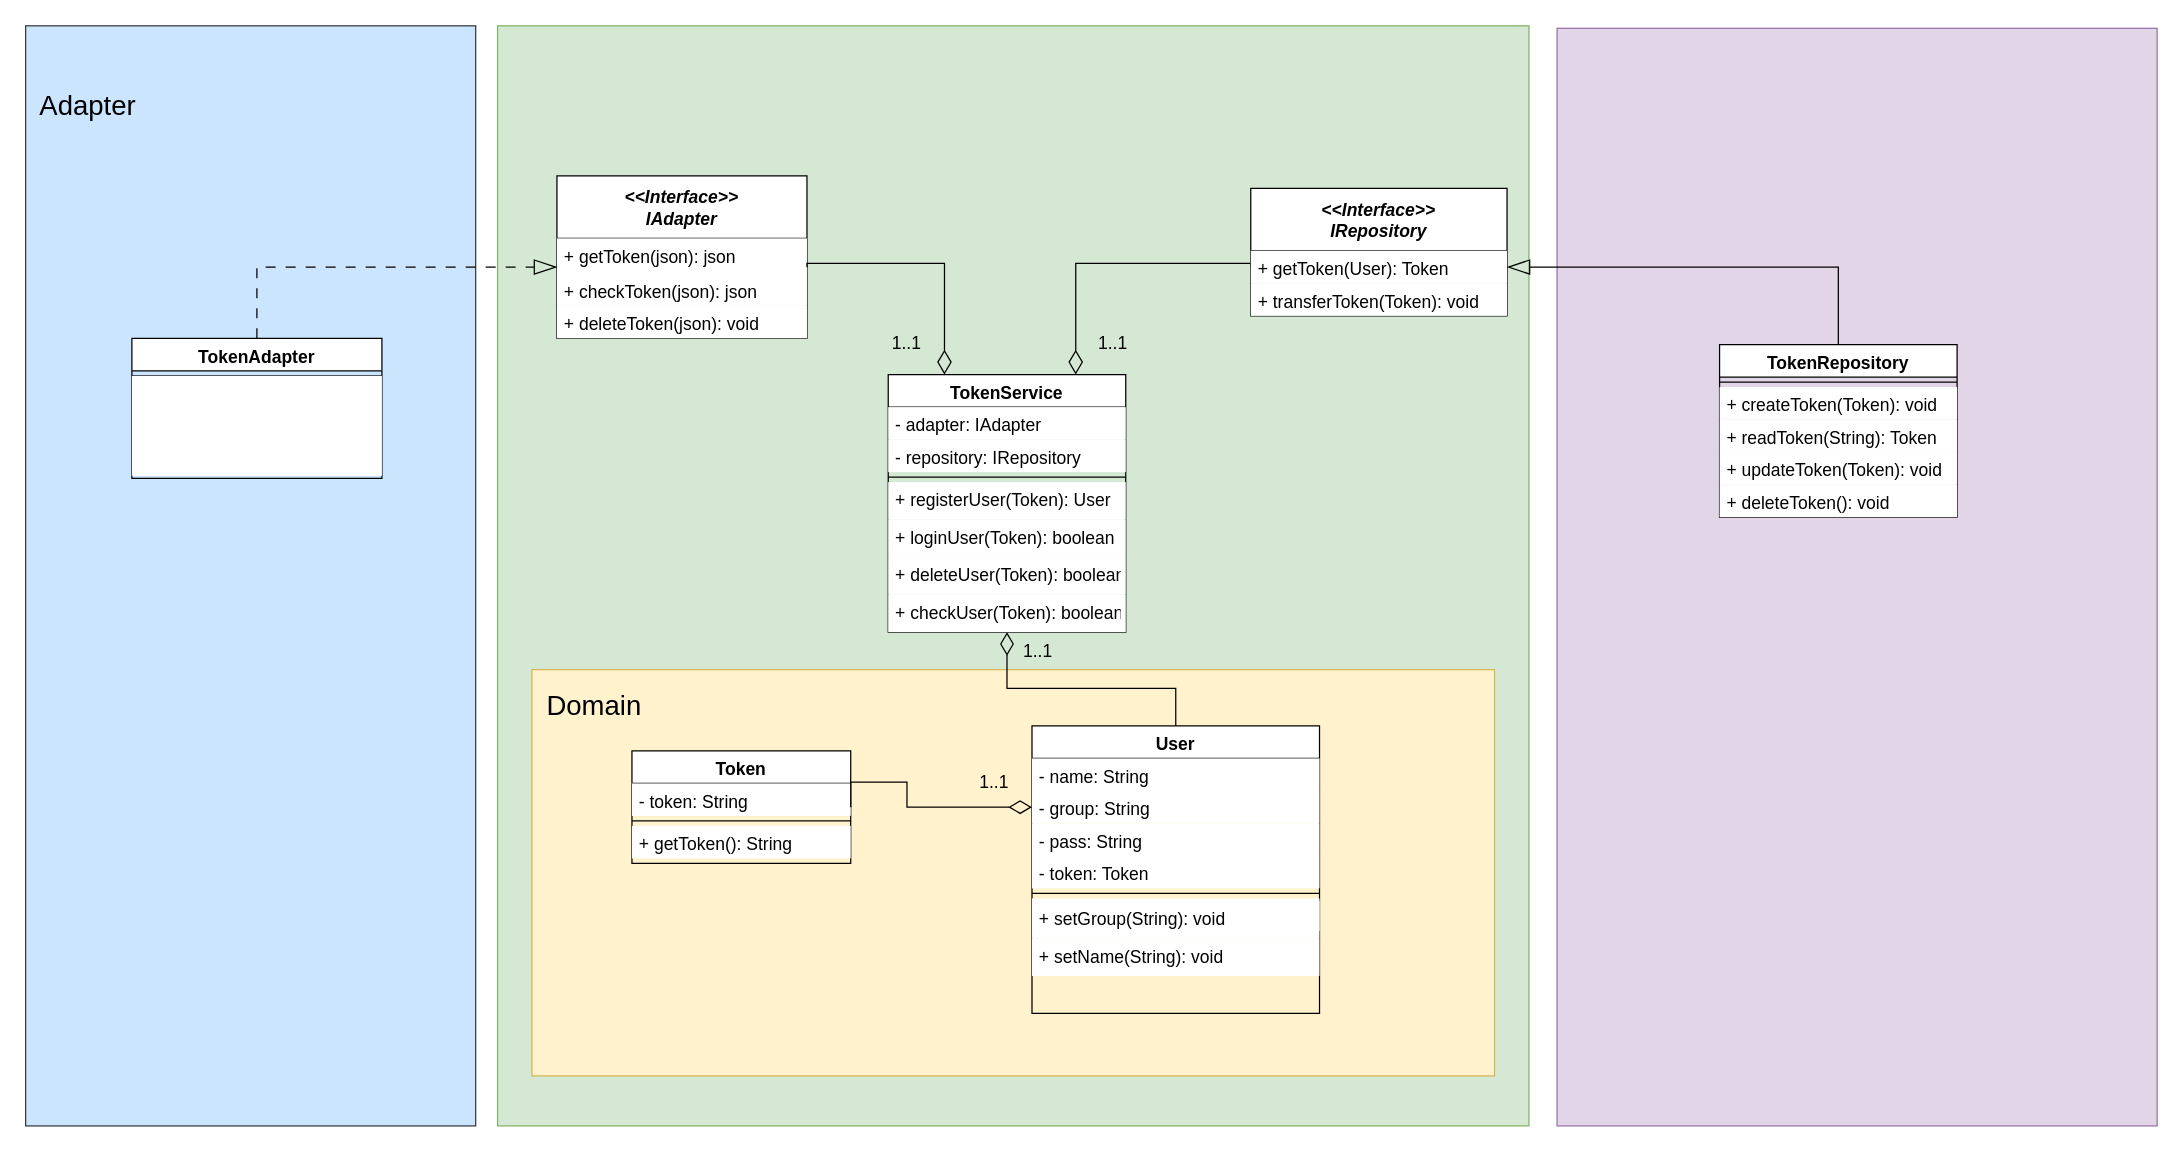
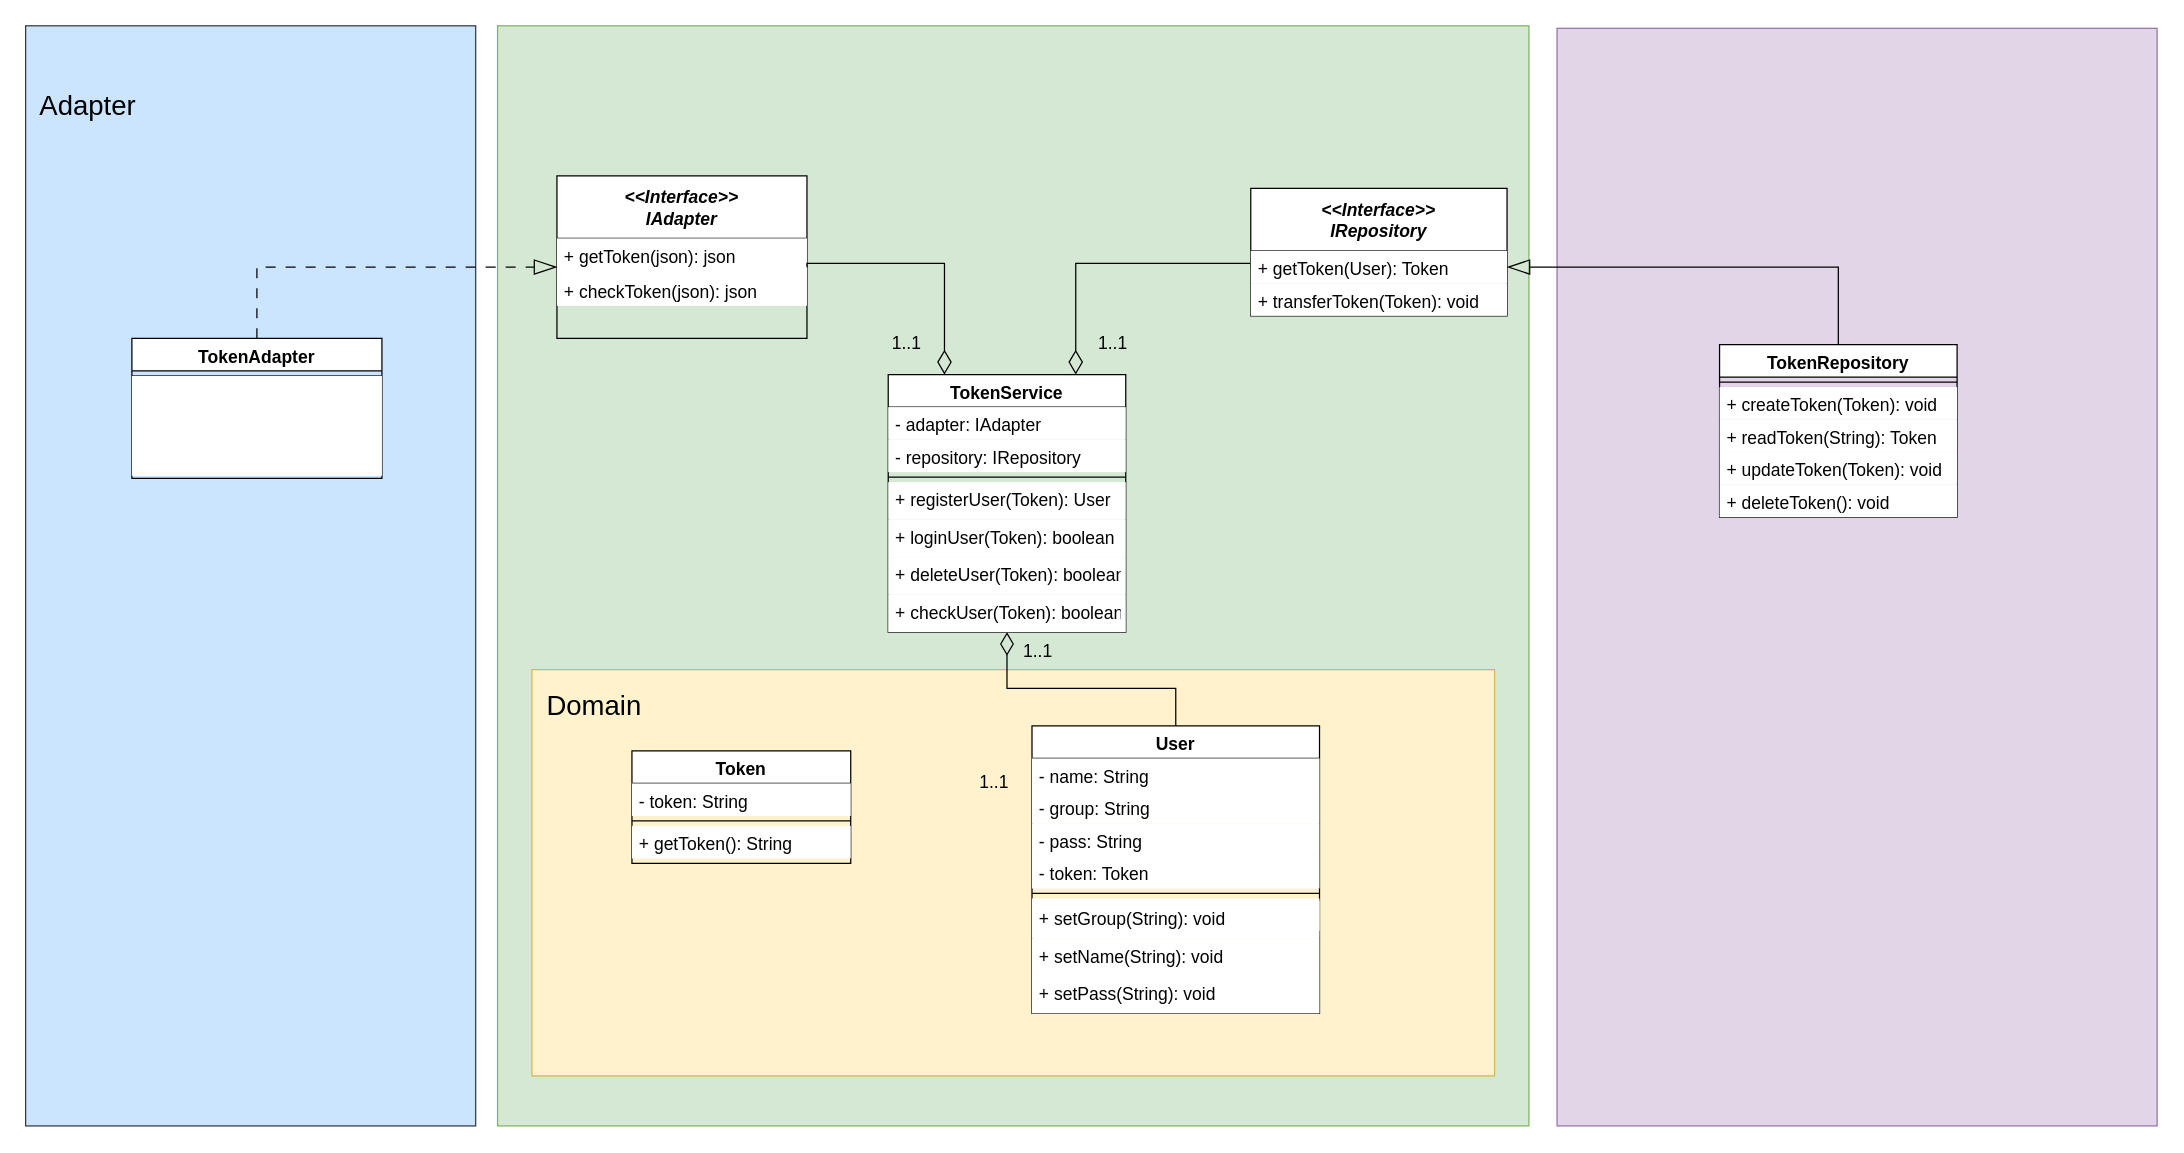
(682, 322) -> none
(918, 807) -> none
none -> (1176, 994)
